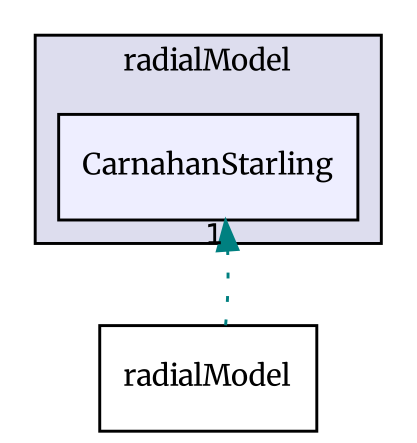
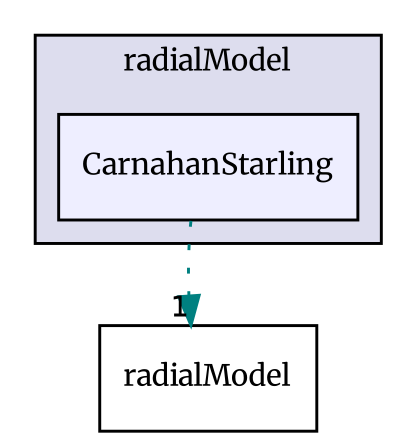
(228, 288) -> (189, 262)
